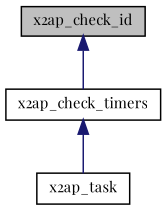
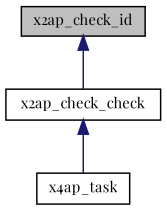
(83, 105) -> (83, 105)
(83, 189) -> (83, 189)
